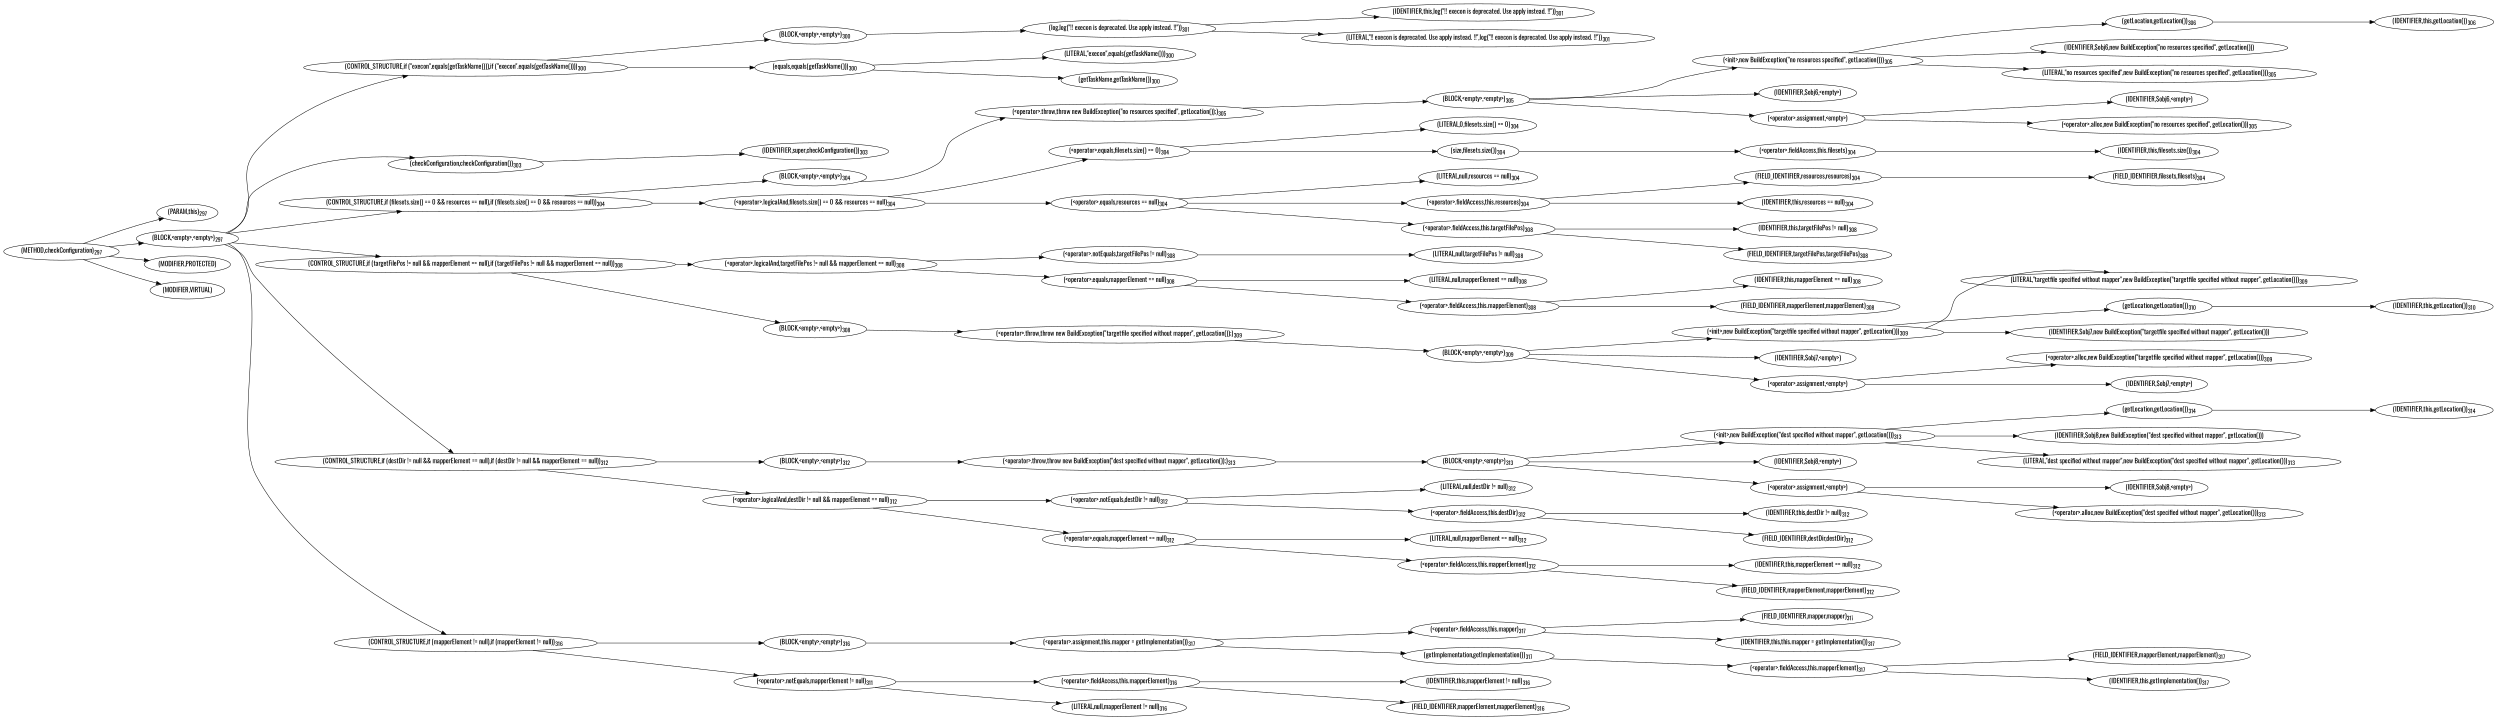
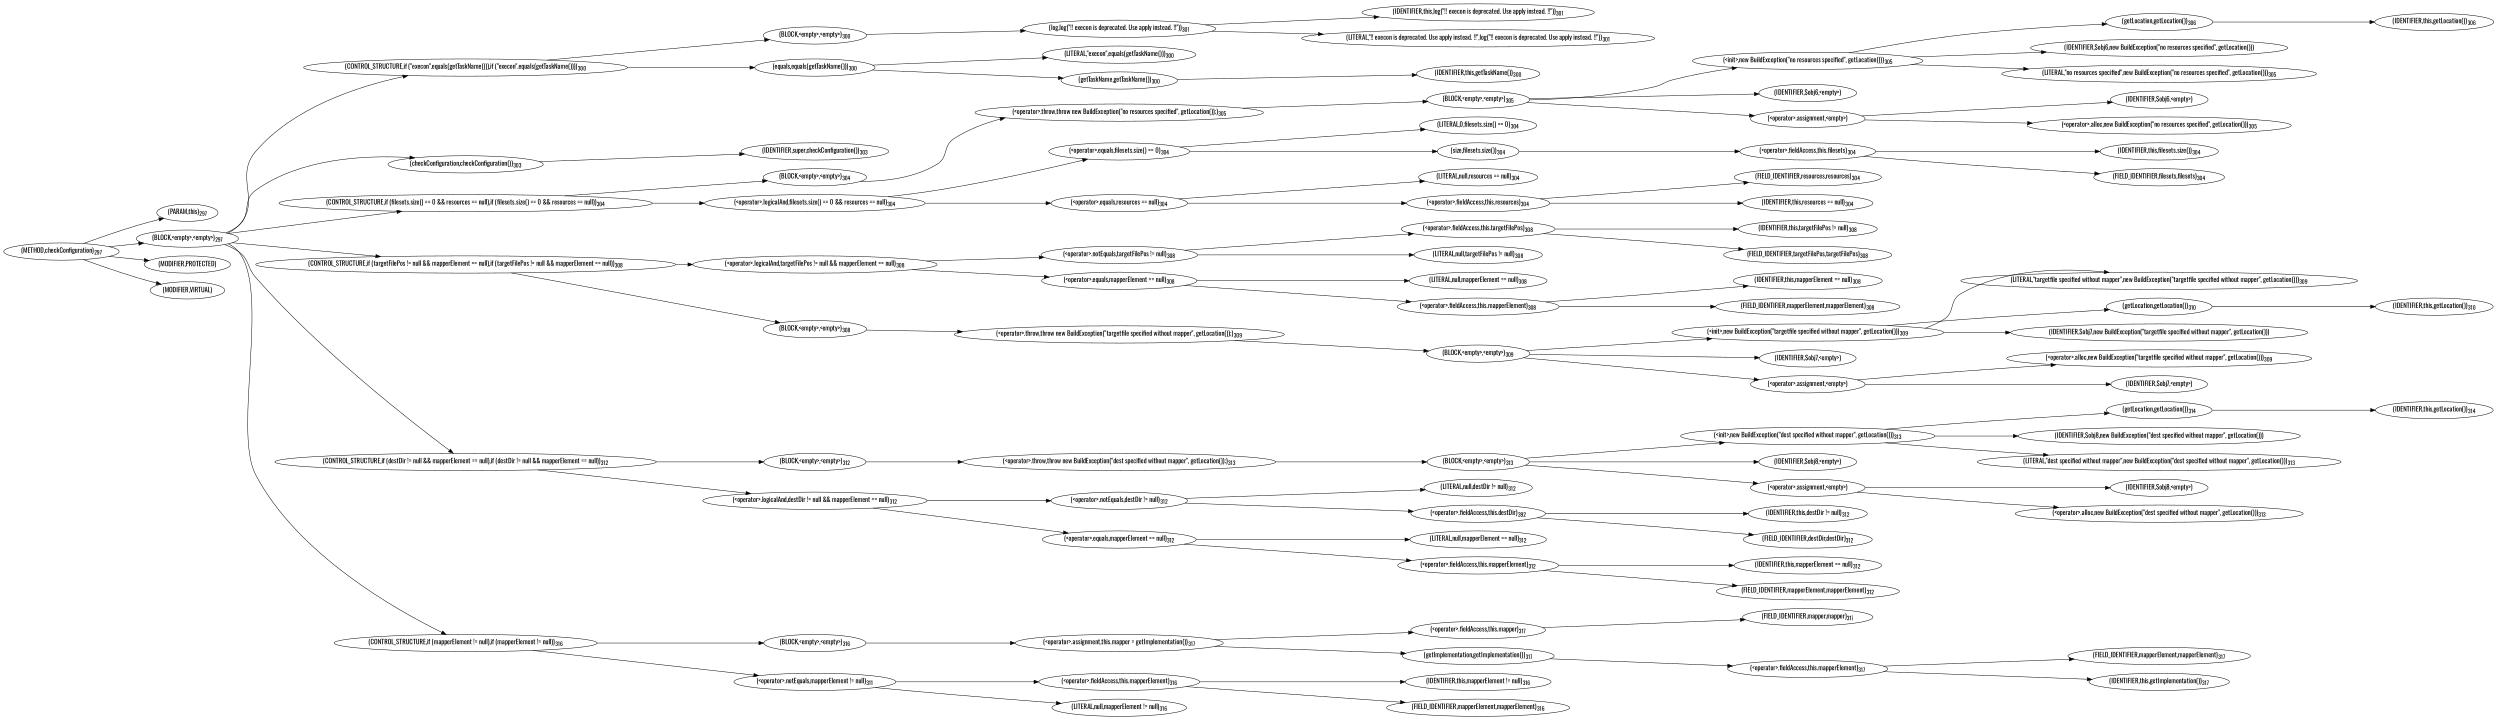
none -> (1478, 74)
(1985, 177) -> (1979, 166)
(1293, 216) -> (1297, 242)
(1522, 513) -> (1522, 513)
(1808, 643) -> none
